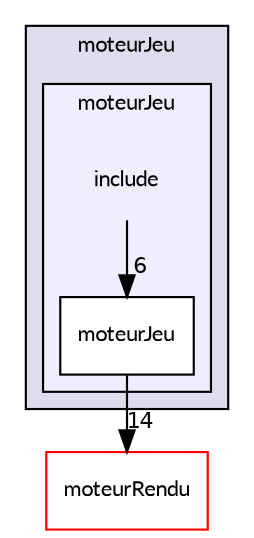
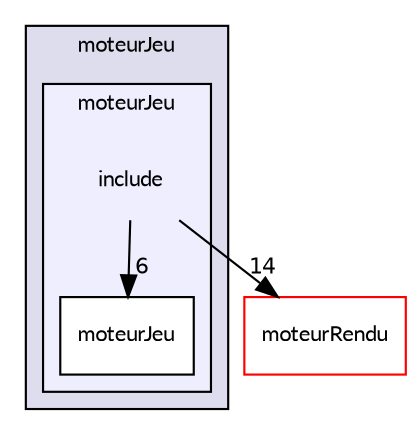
(127, 403) -> (220, 252)
